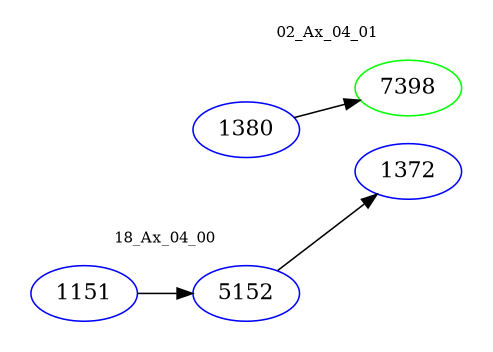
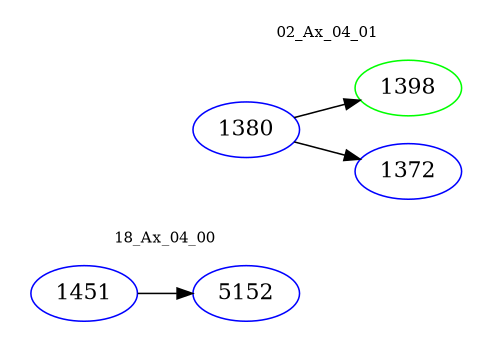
(408, 88) -> (408, 88)
(323, 236) -> (320, 149)
(84, 293) -> (84, 293)
